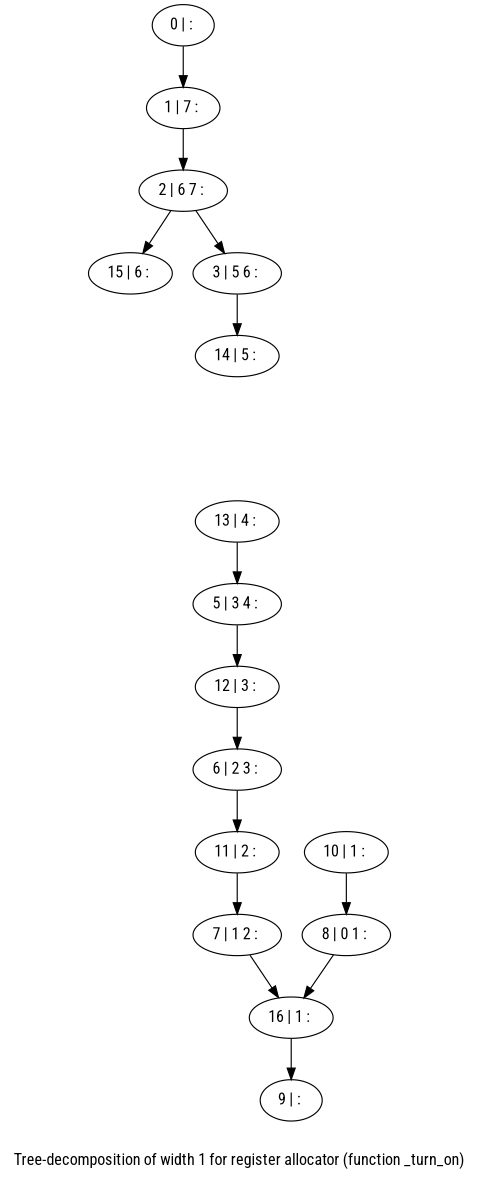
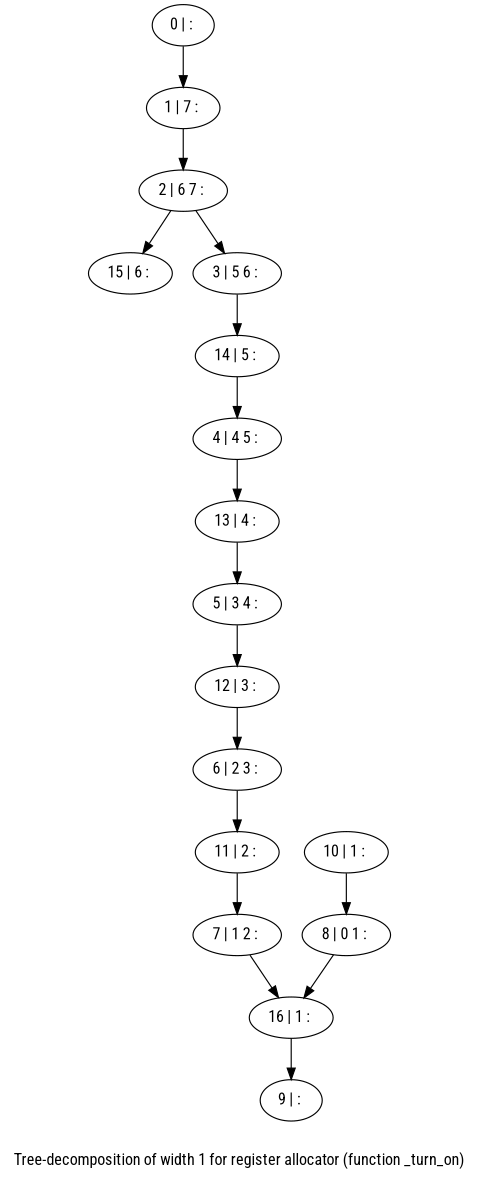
none -> (237, 439)
